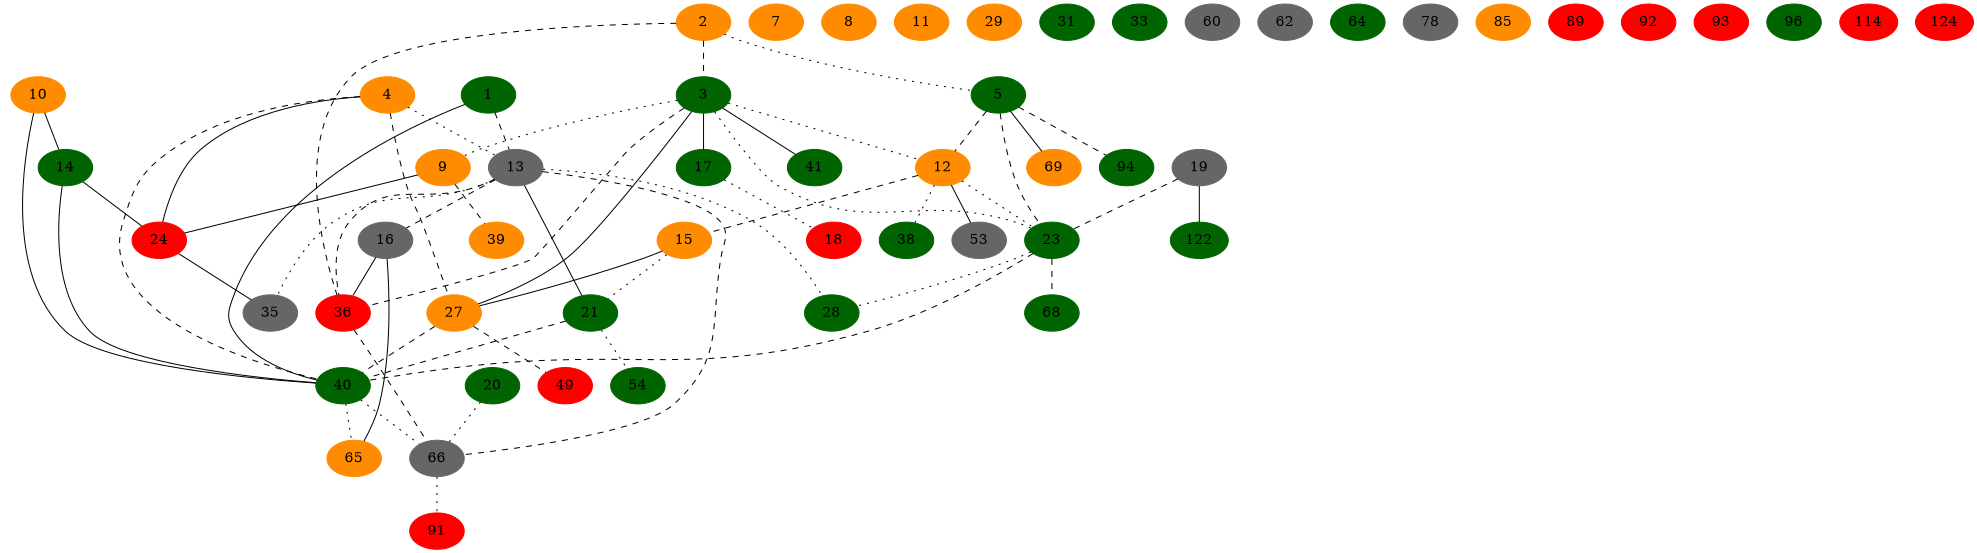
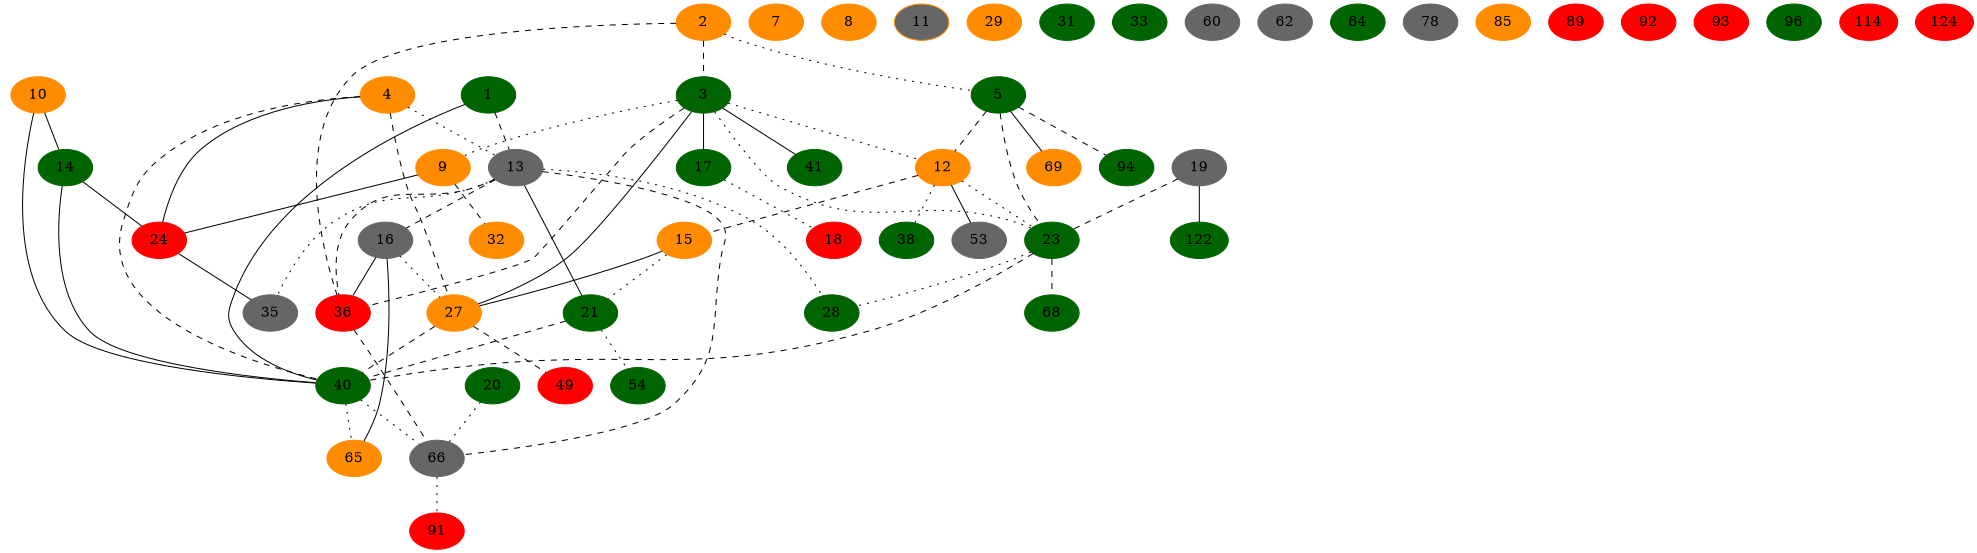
(922, 22) -> (922, 22)
(497, 240) -> (497, 240)
none -> (420, 277)
